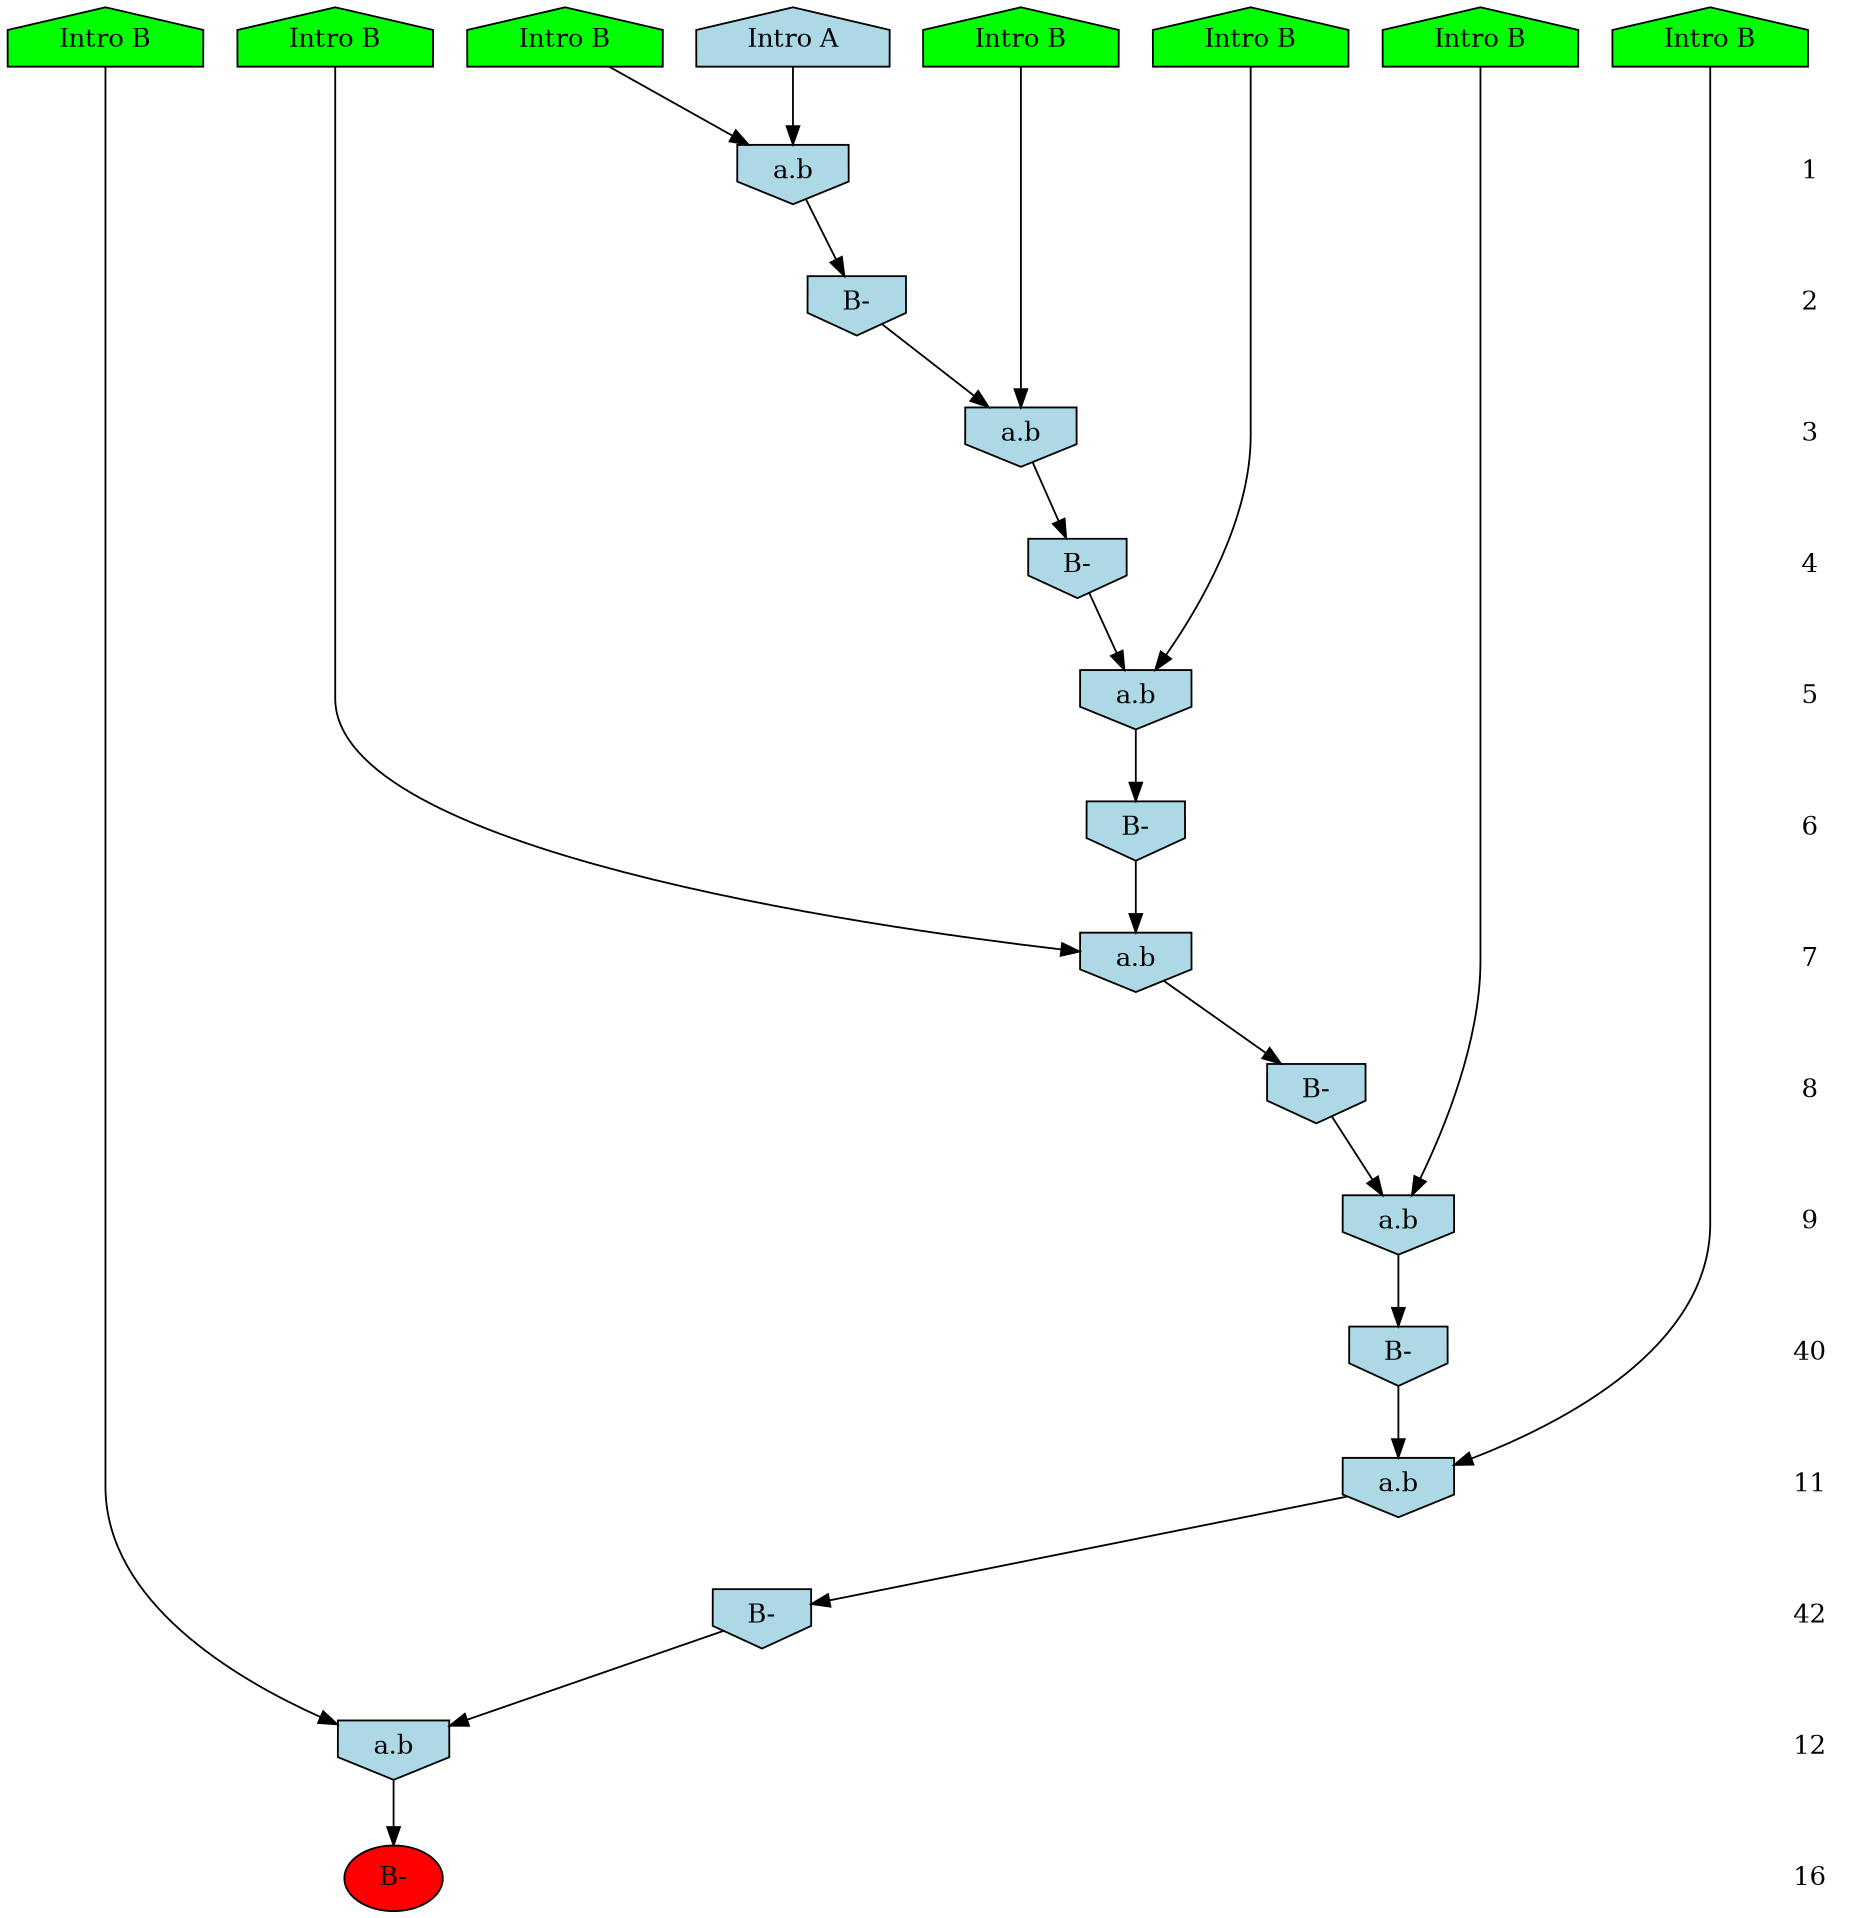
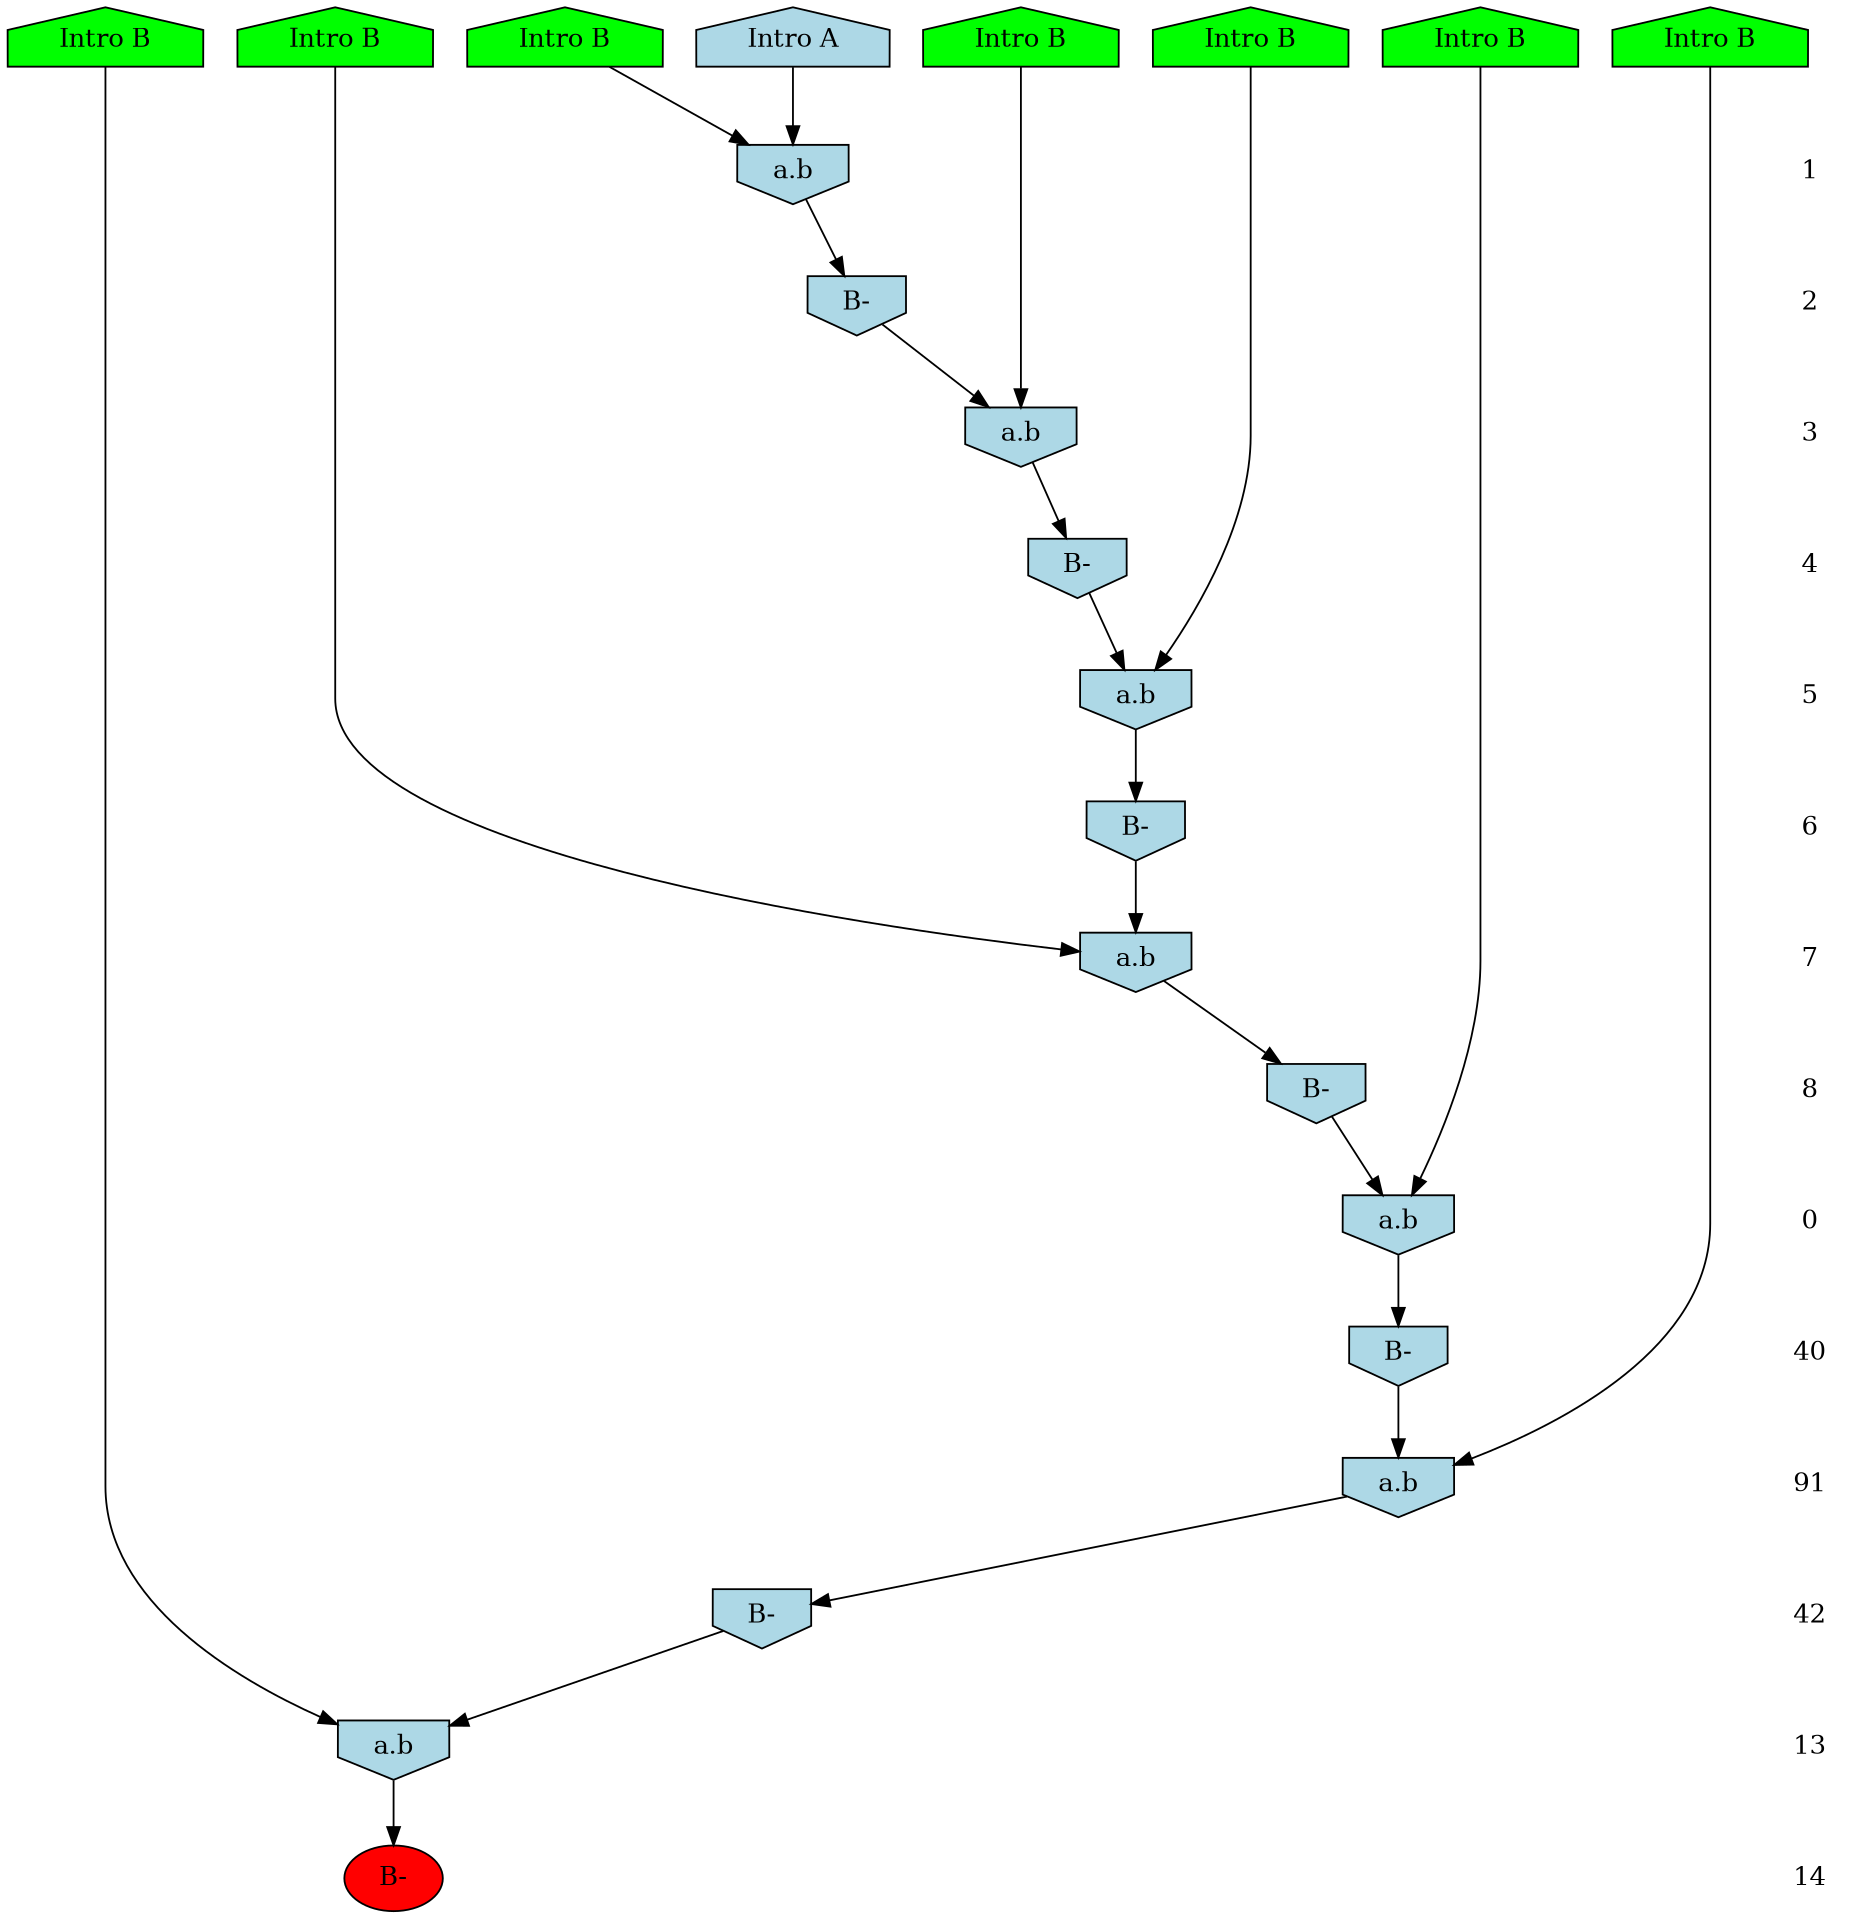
(1811, 1222) -> (1811, 1222)
(1811, 1484) -> (1811, 1484)
(1811, 1747) -> (1811, 1747)
(1811, 1878) -> (1811, 1878)
